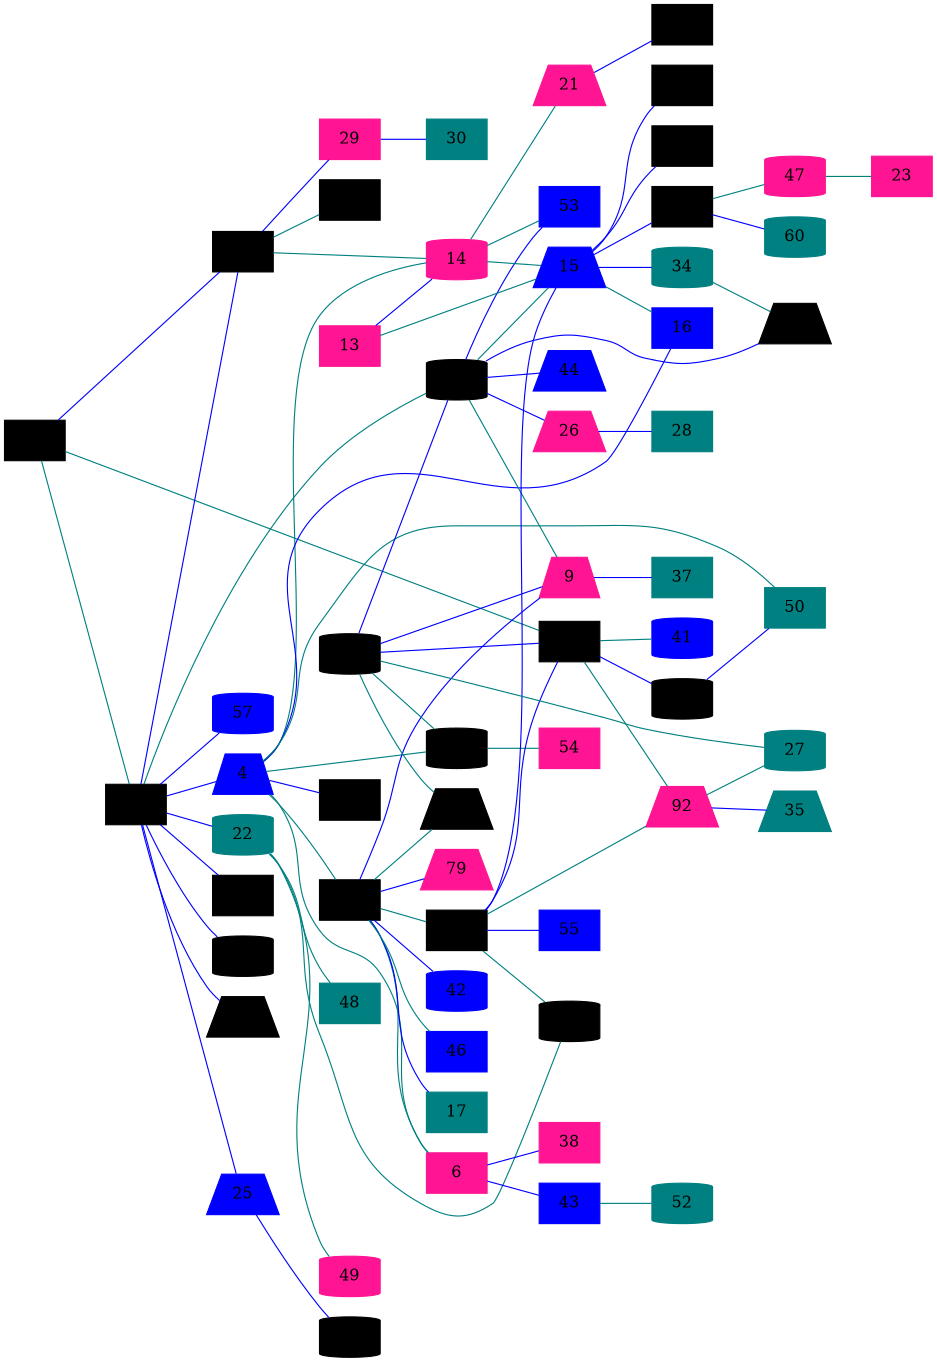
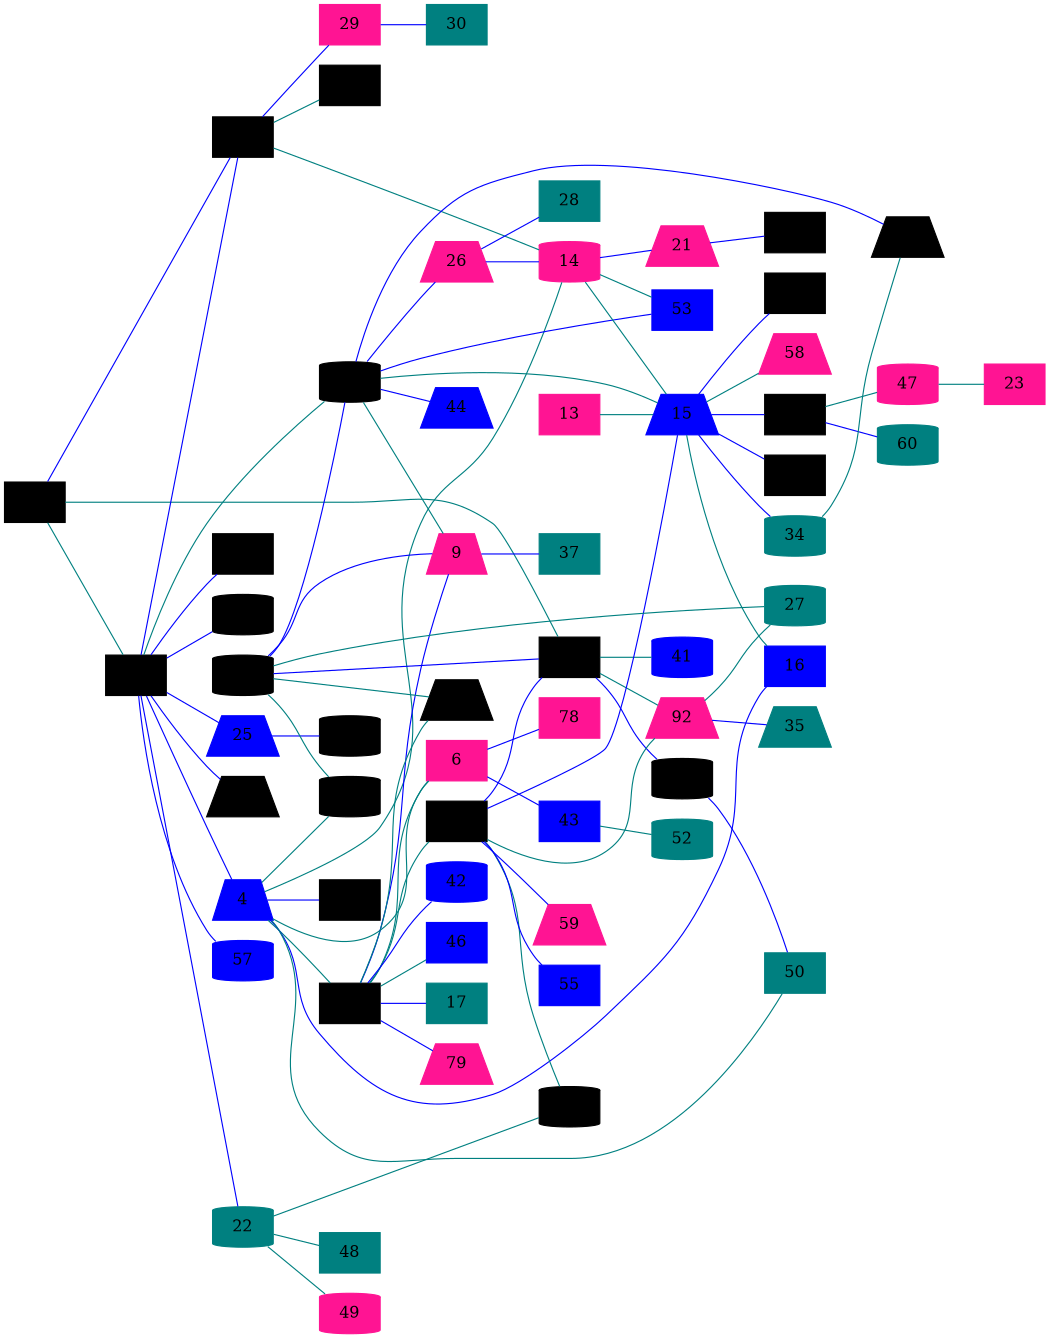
(513, 173) -> (626, 254)
(404, 302) -> (512, 262)
none -> (795, 354)
(570, 748) -> none
none -> (570, 925)
(570, 1143) -> (570, 718)
